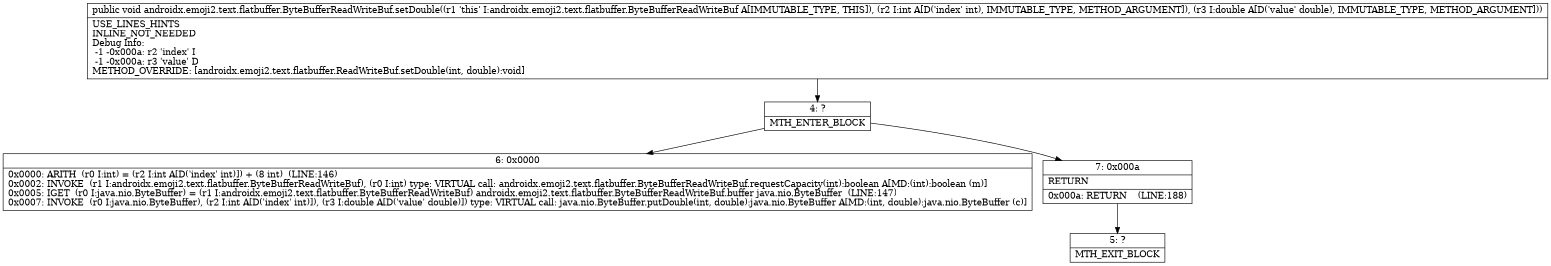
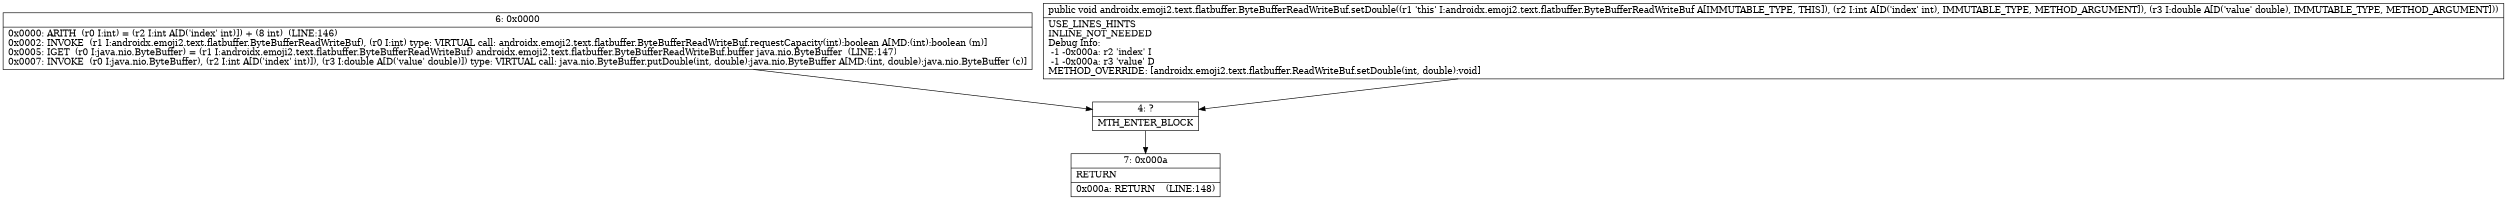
(709, 140) -> (920, 89)
(1118, 196) -> (1146, 189)
(1118, 248) -> none
